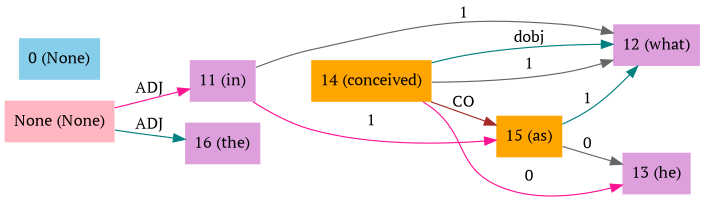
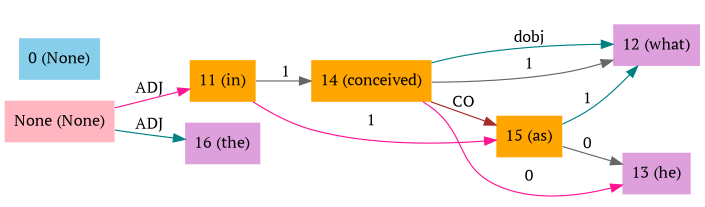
(427, 26) -> (278, 81)
(223, 81) -> (223, 81)
